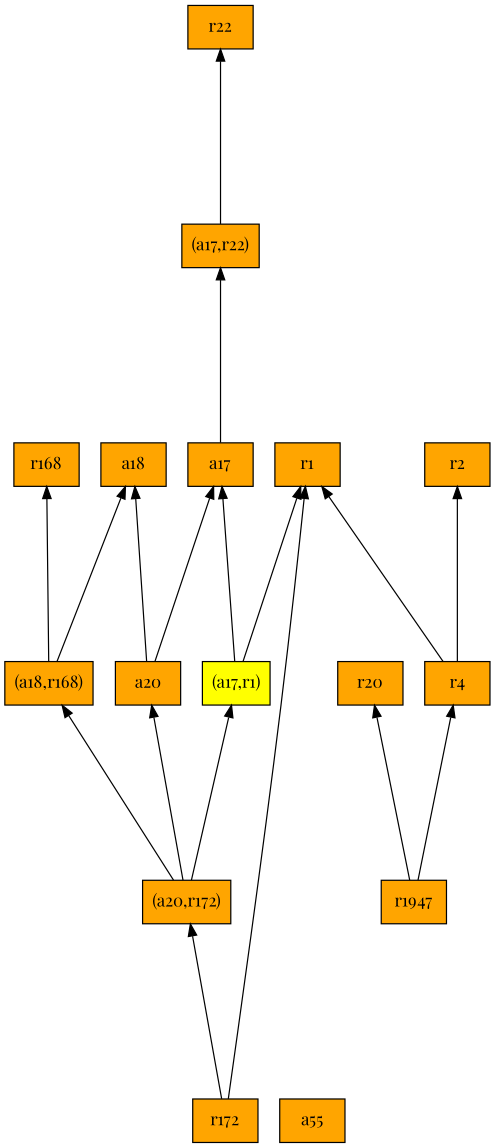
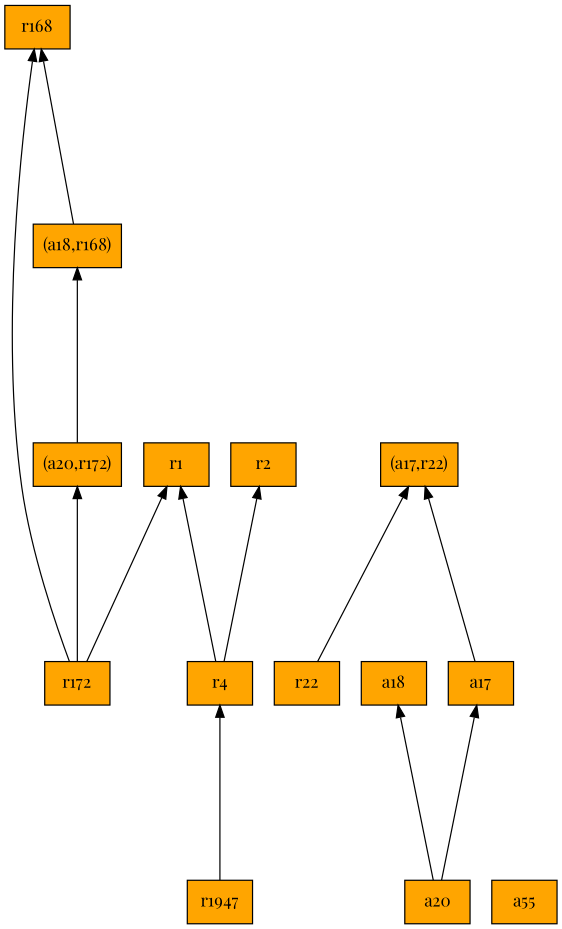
(221, 143) -> (360, 579)
none -> (13, 365)
(89, 580) -> none
(236, 683) -> none
(370, 683) -> none
(168, 799) -> none
